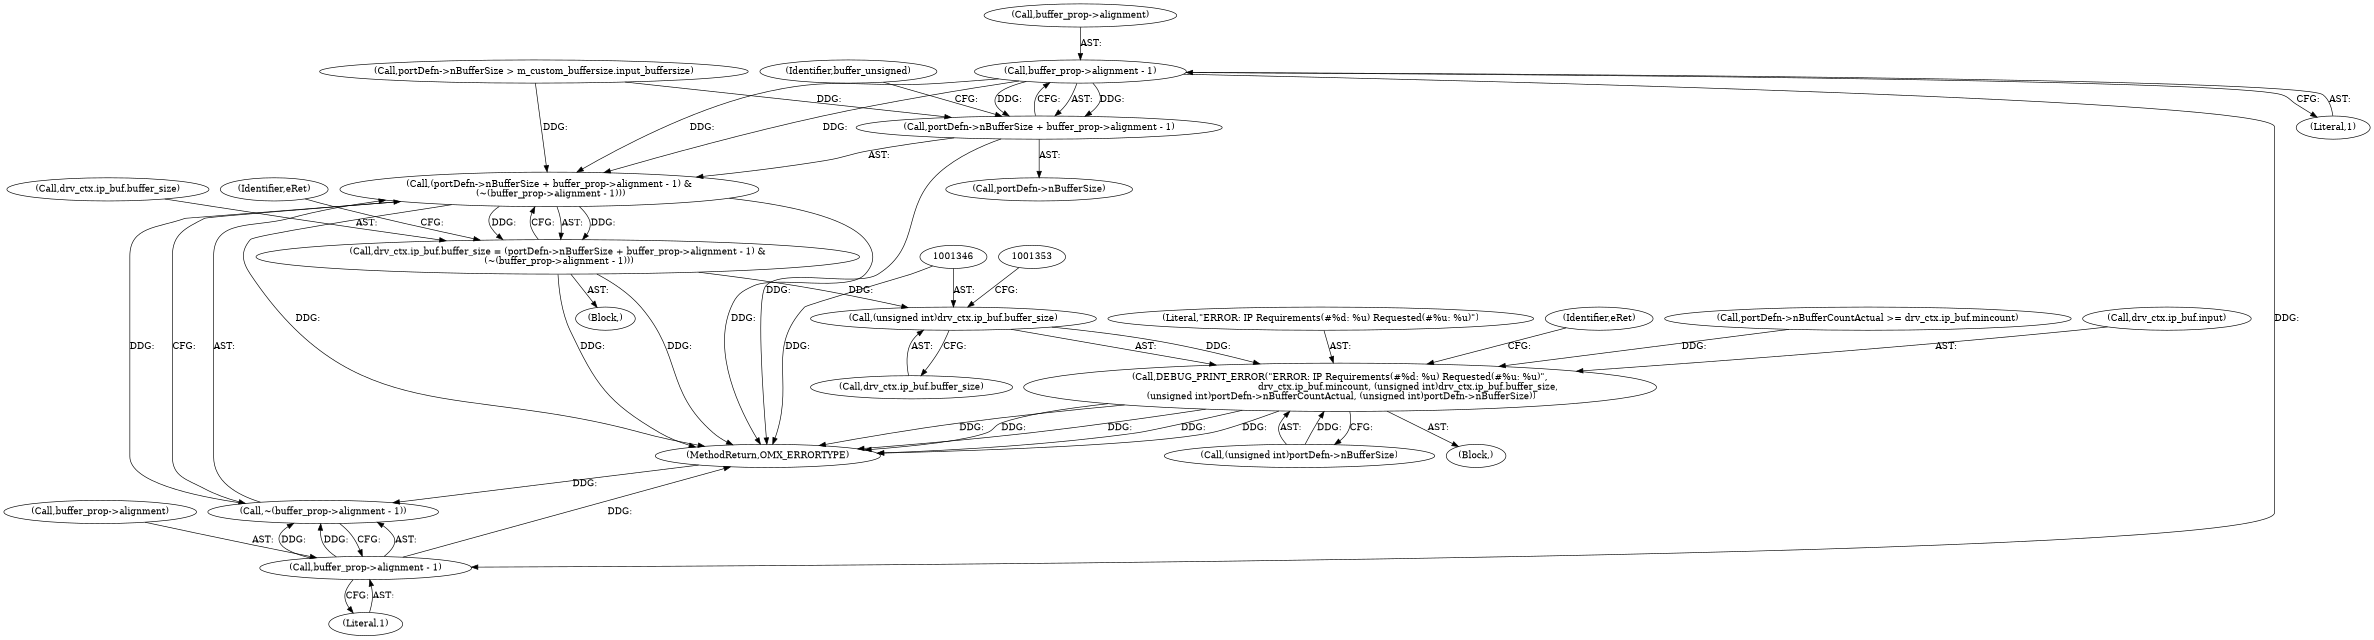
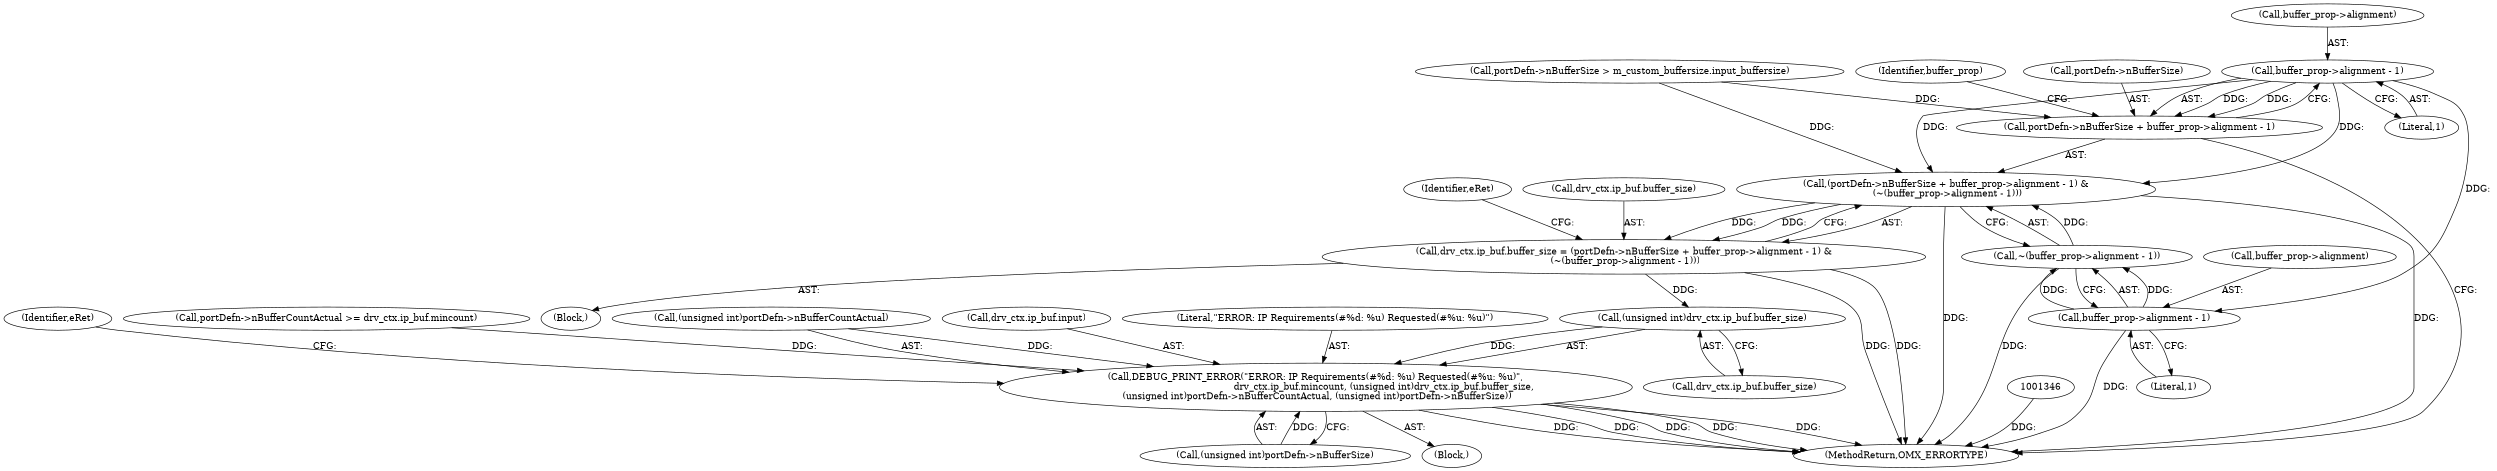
(848, 72) -> (1931, 72)
(1039, 155) -> (2127, 97)
(1032, 257) -> none
(953, 284) -> none
(780, 291) -> (2467, 291)
none -> (771, 319)
(549, 483) -> (1998, 354)
